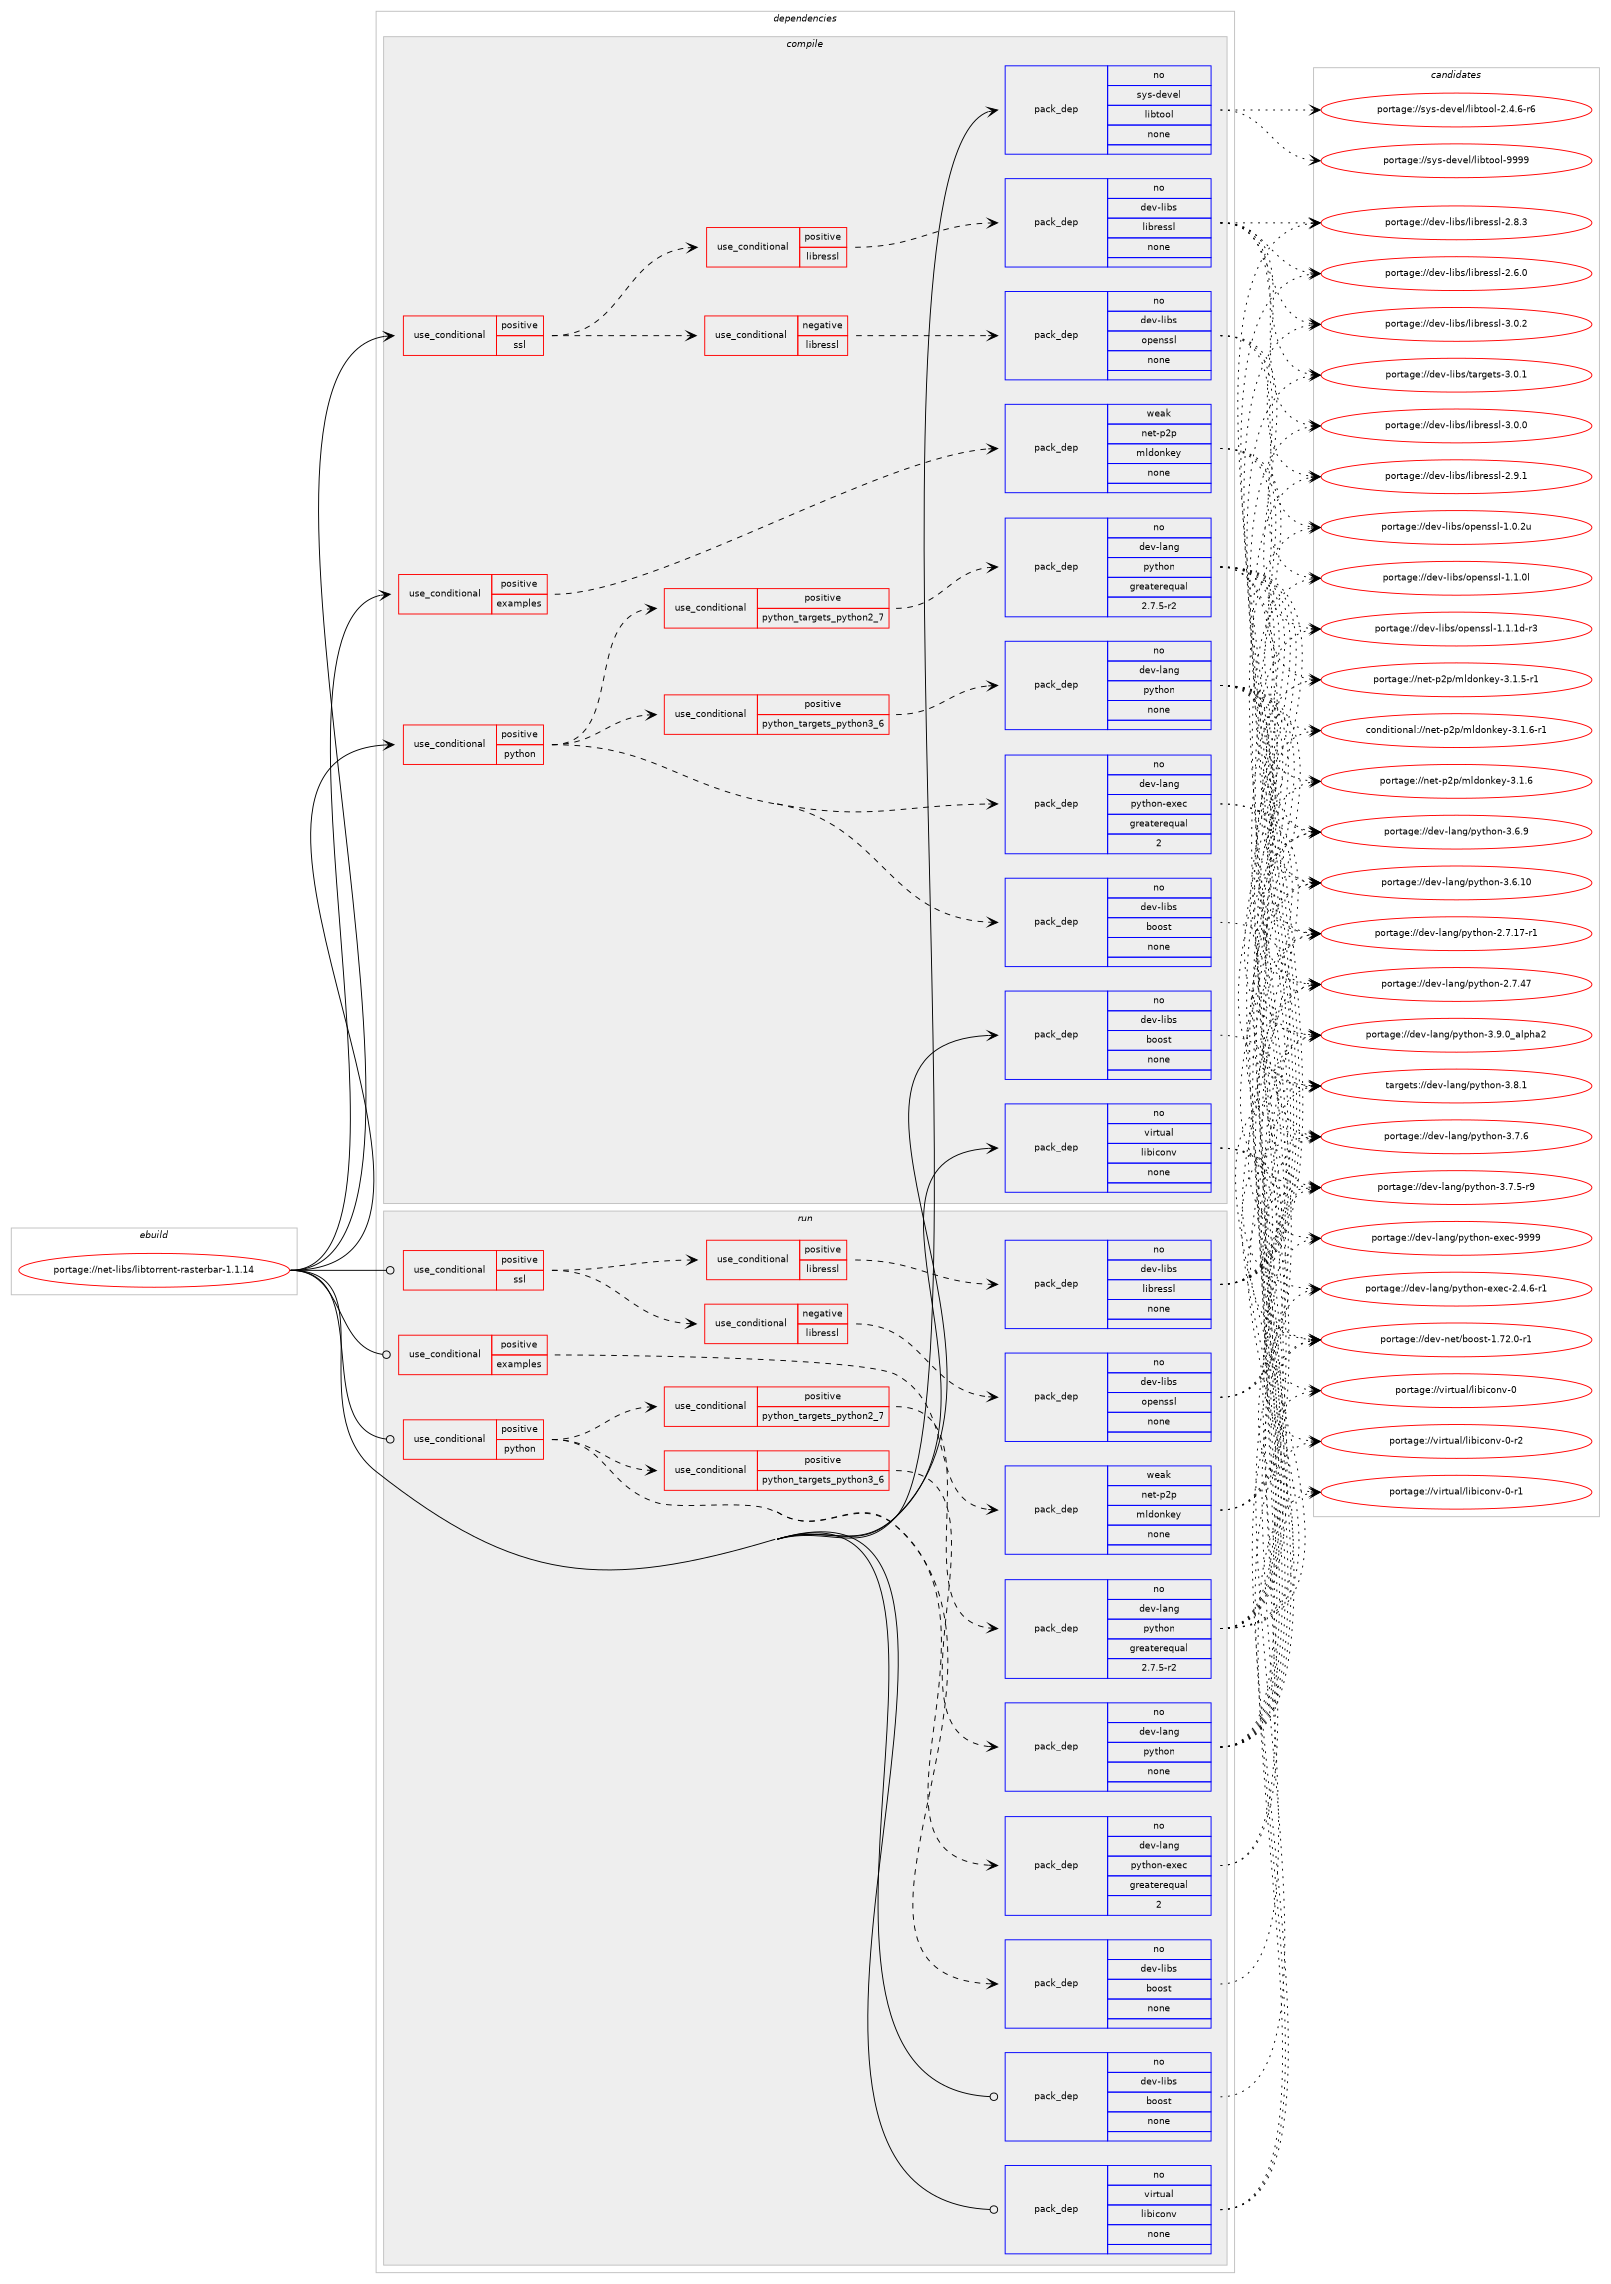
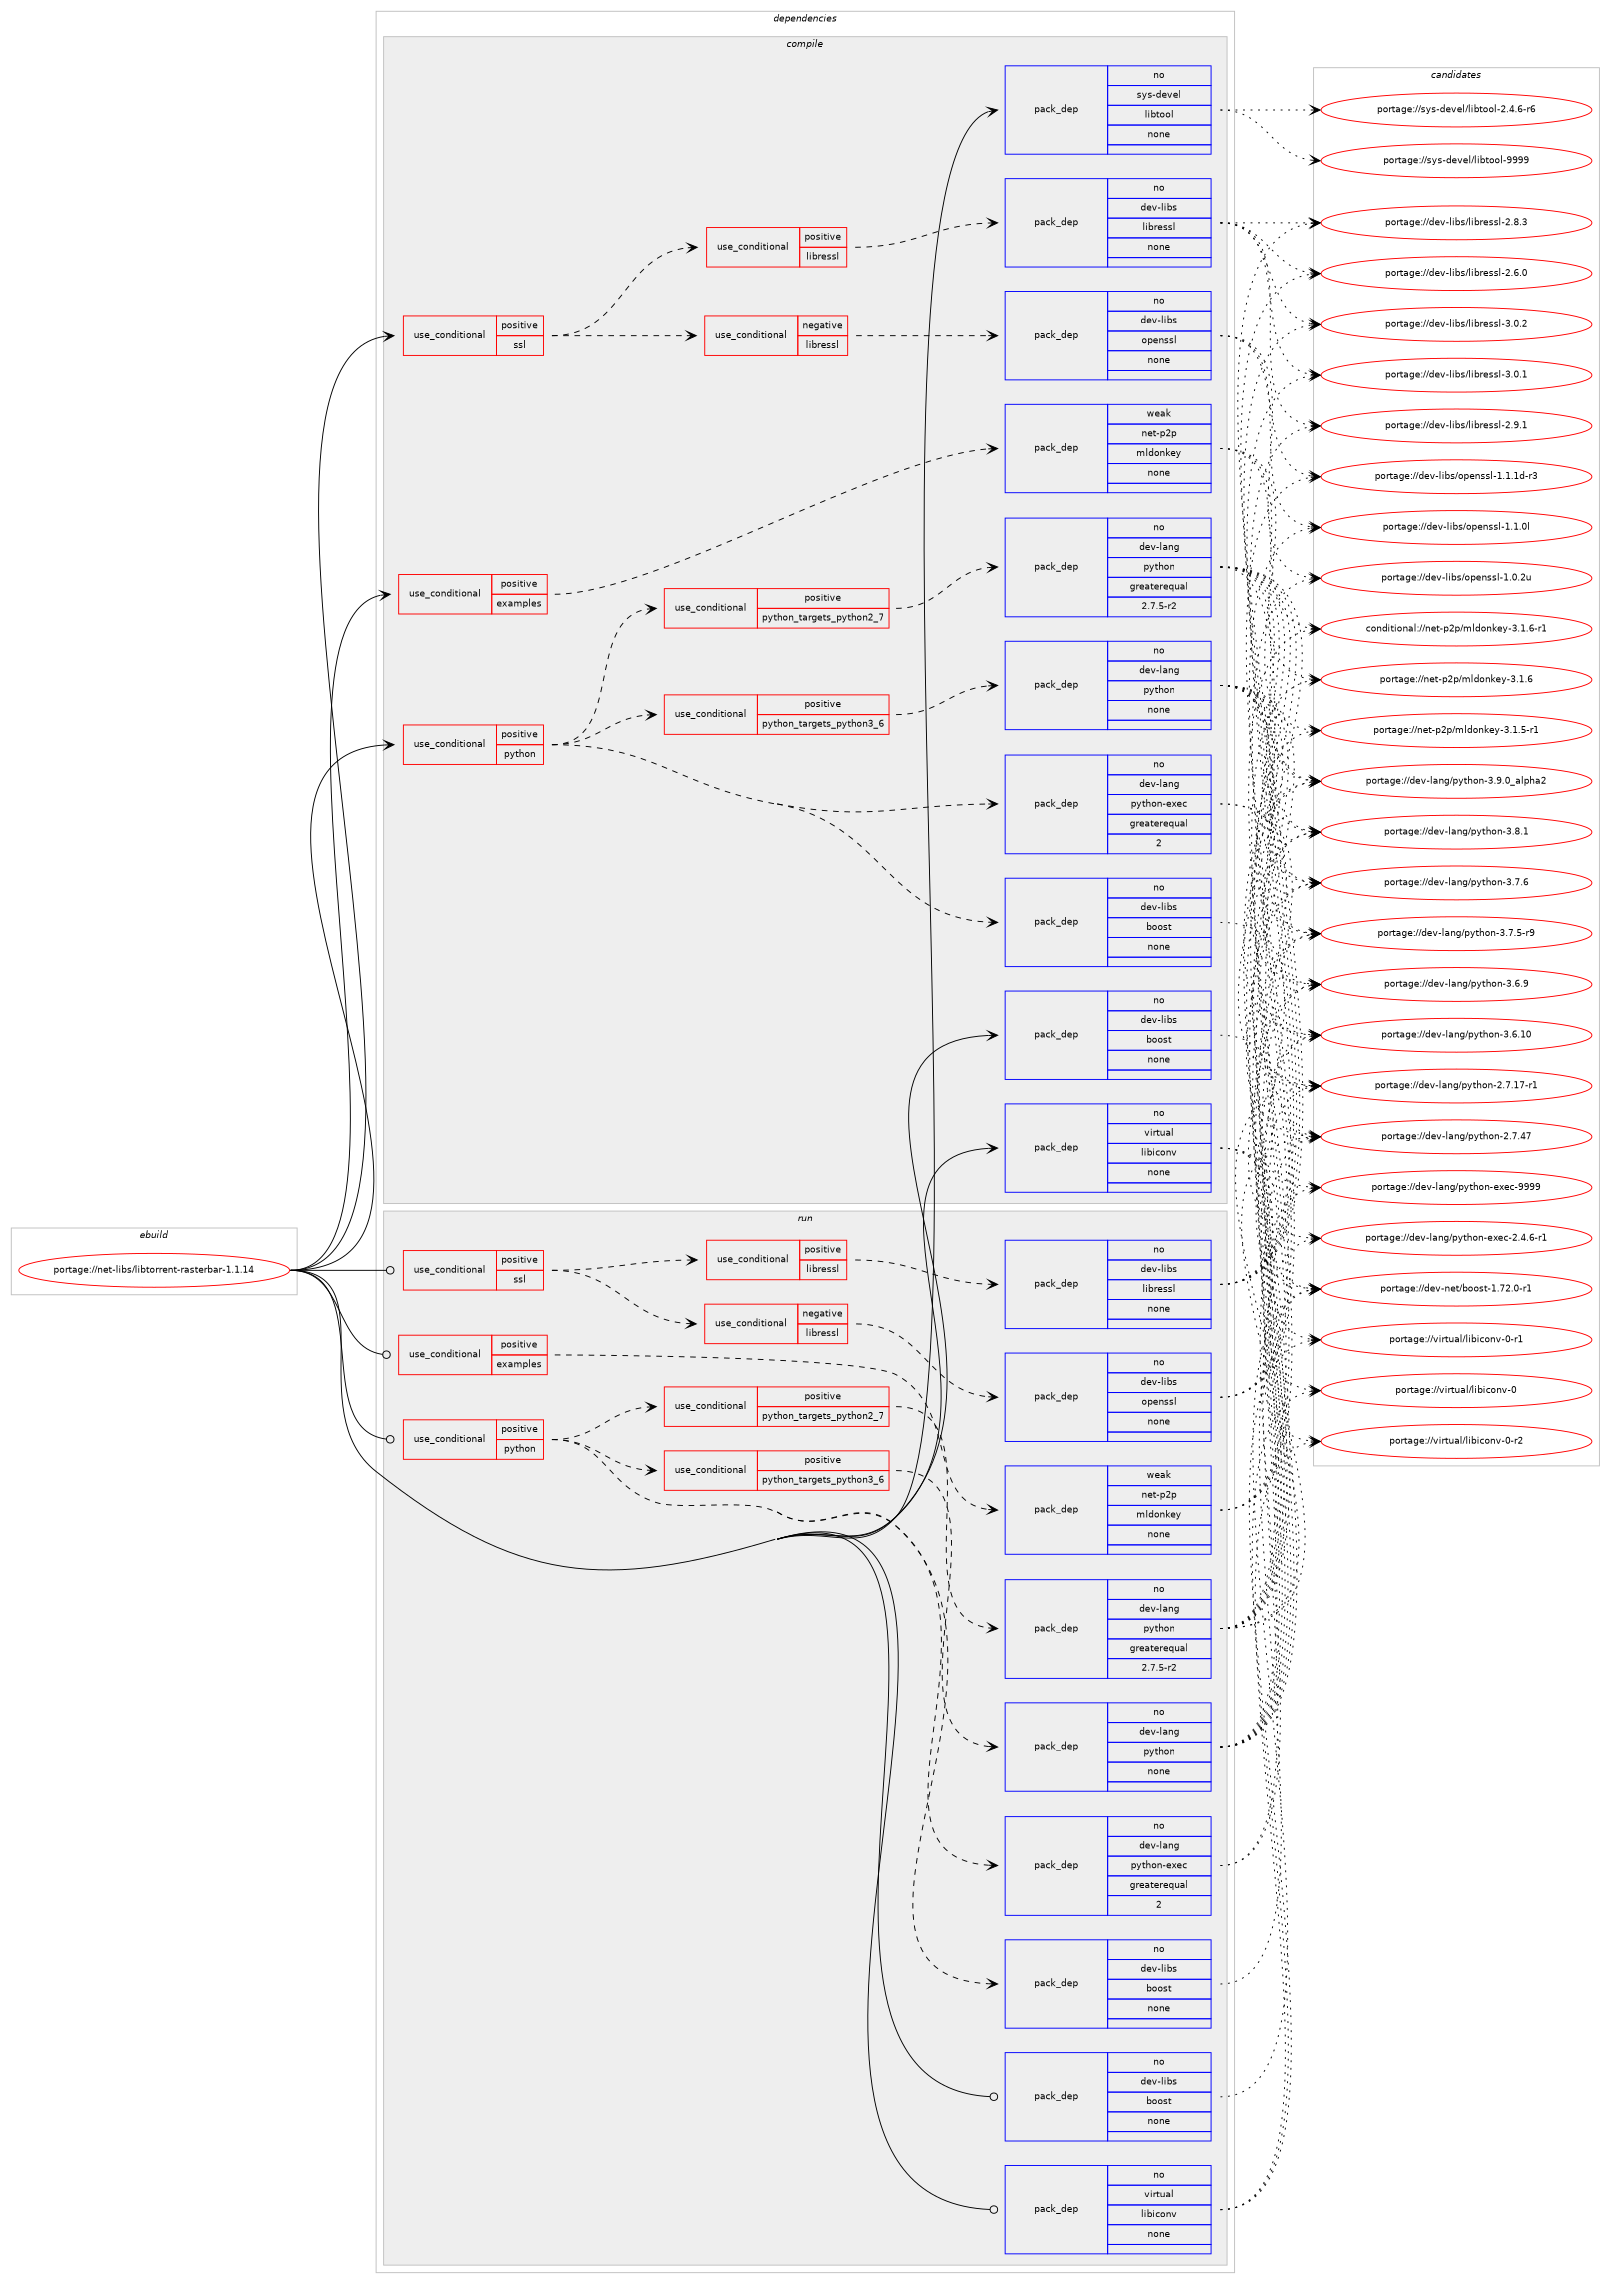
(1456, 375) -> (1456, 375)
(1456, 426) -> none
(1456, 1086) -> (1456, 832)
